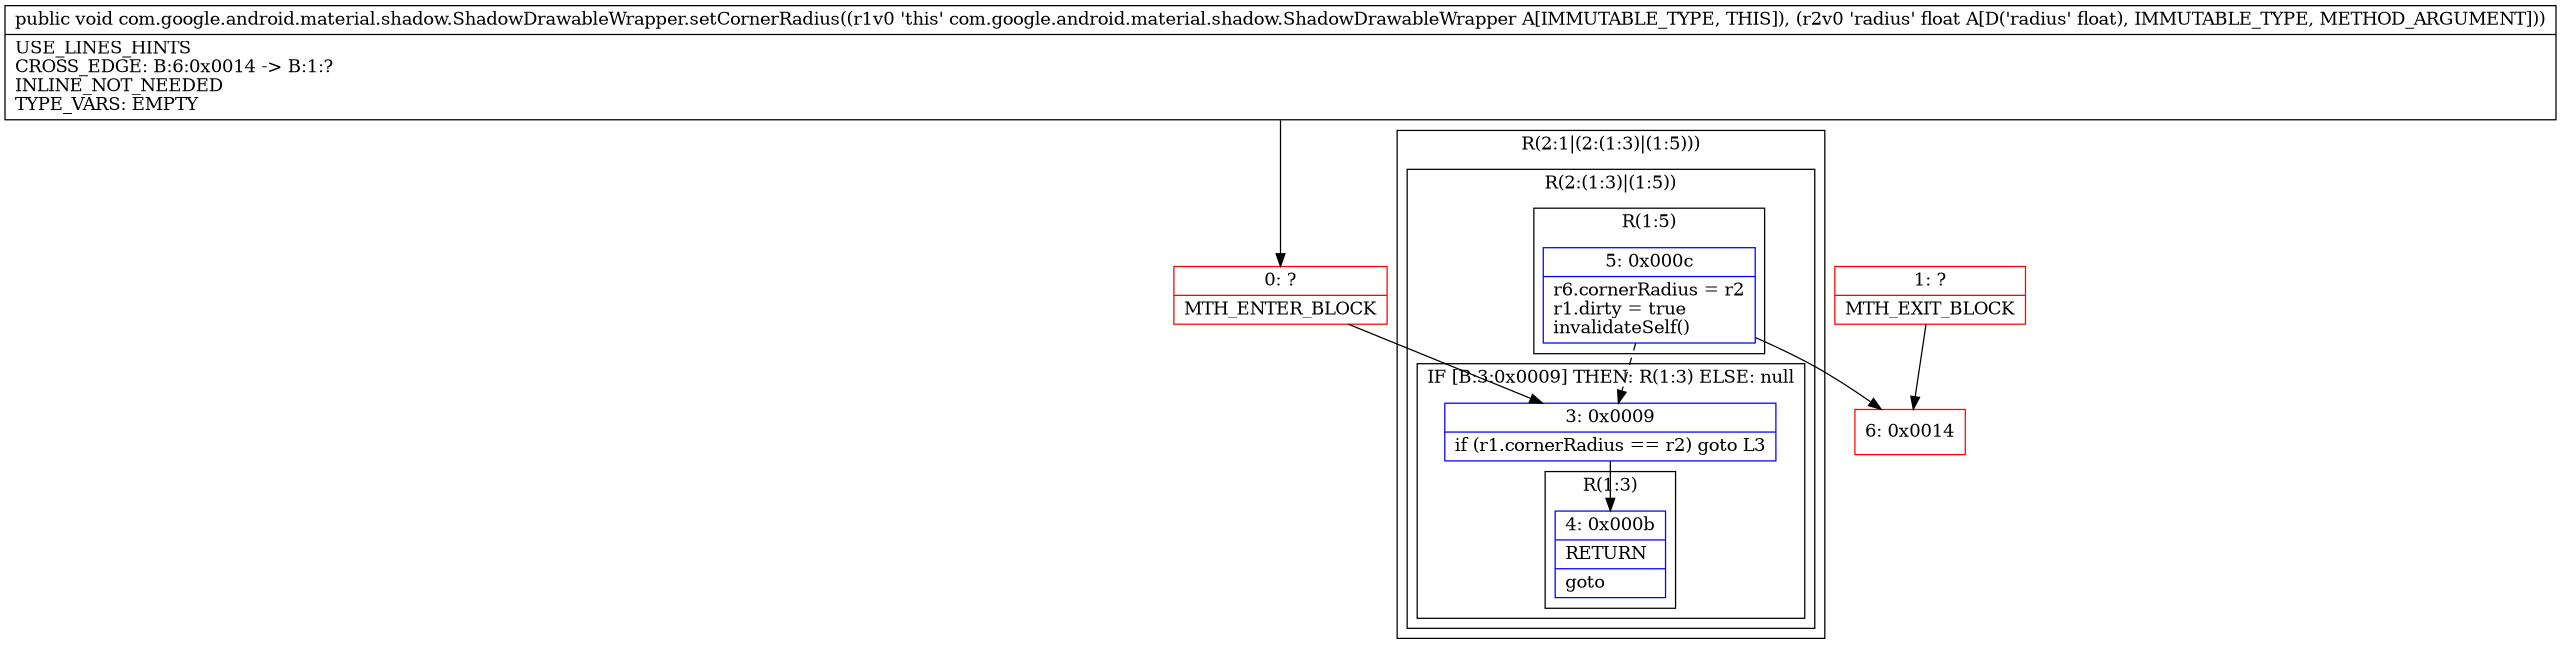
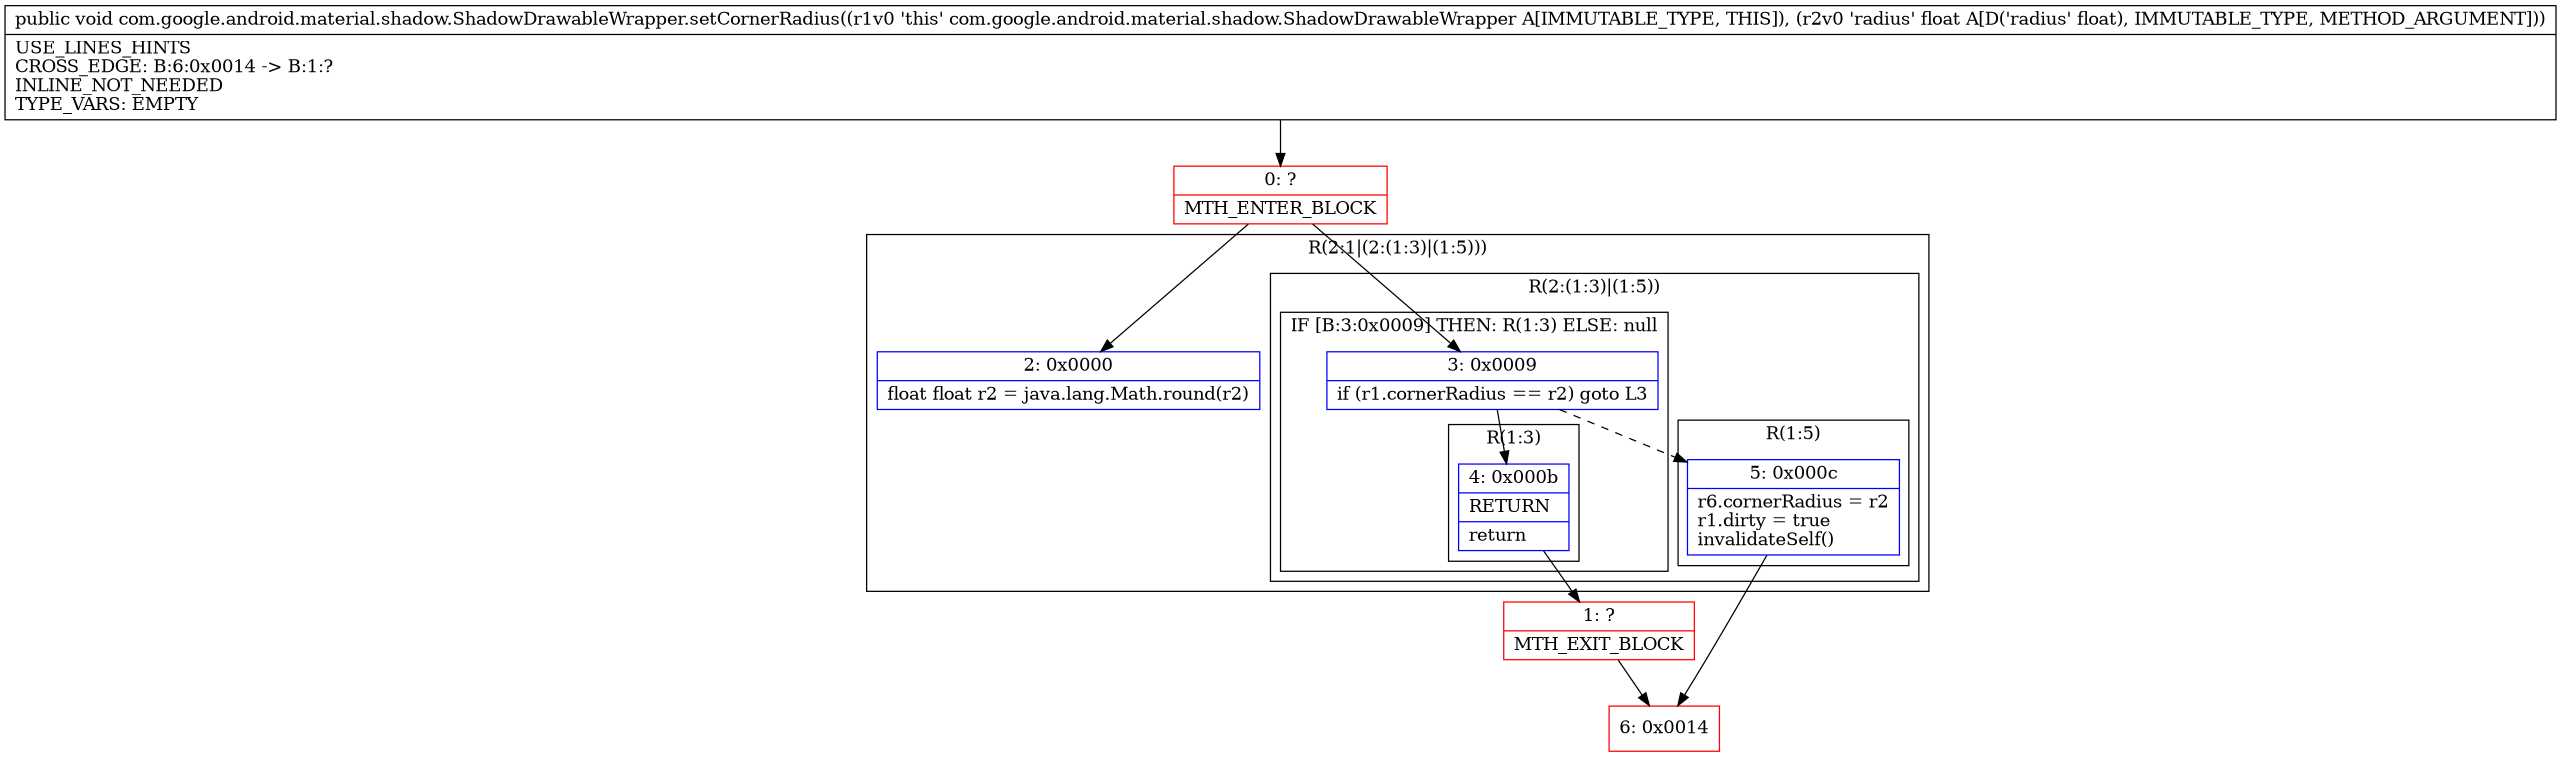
(1627, 372) -> (1617, 433)
none -> (1069, 381)
none -> (1558, 571)
(1585, 583) -> (1497, 536)
